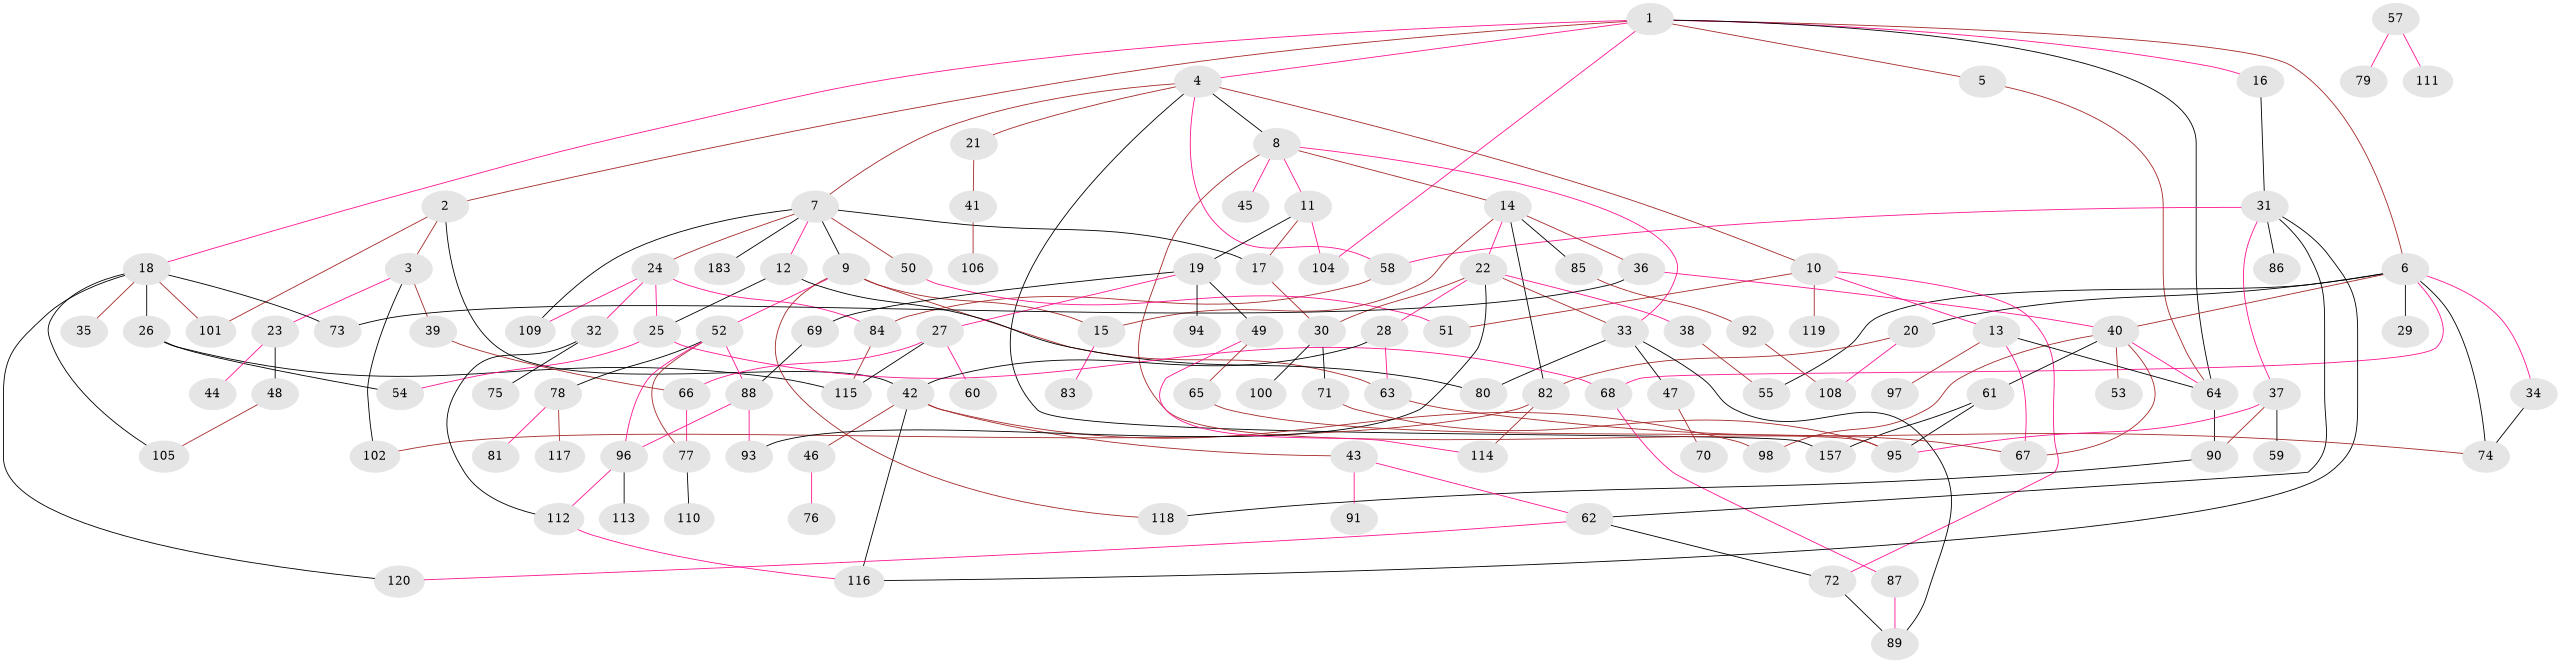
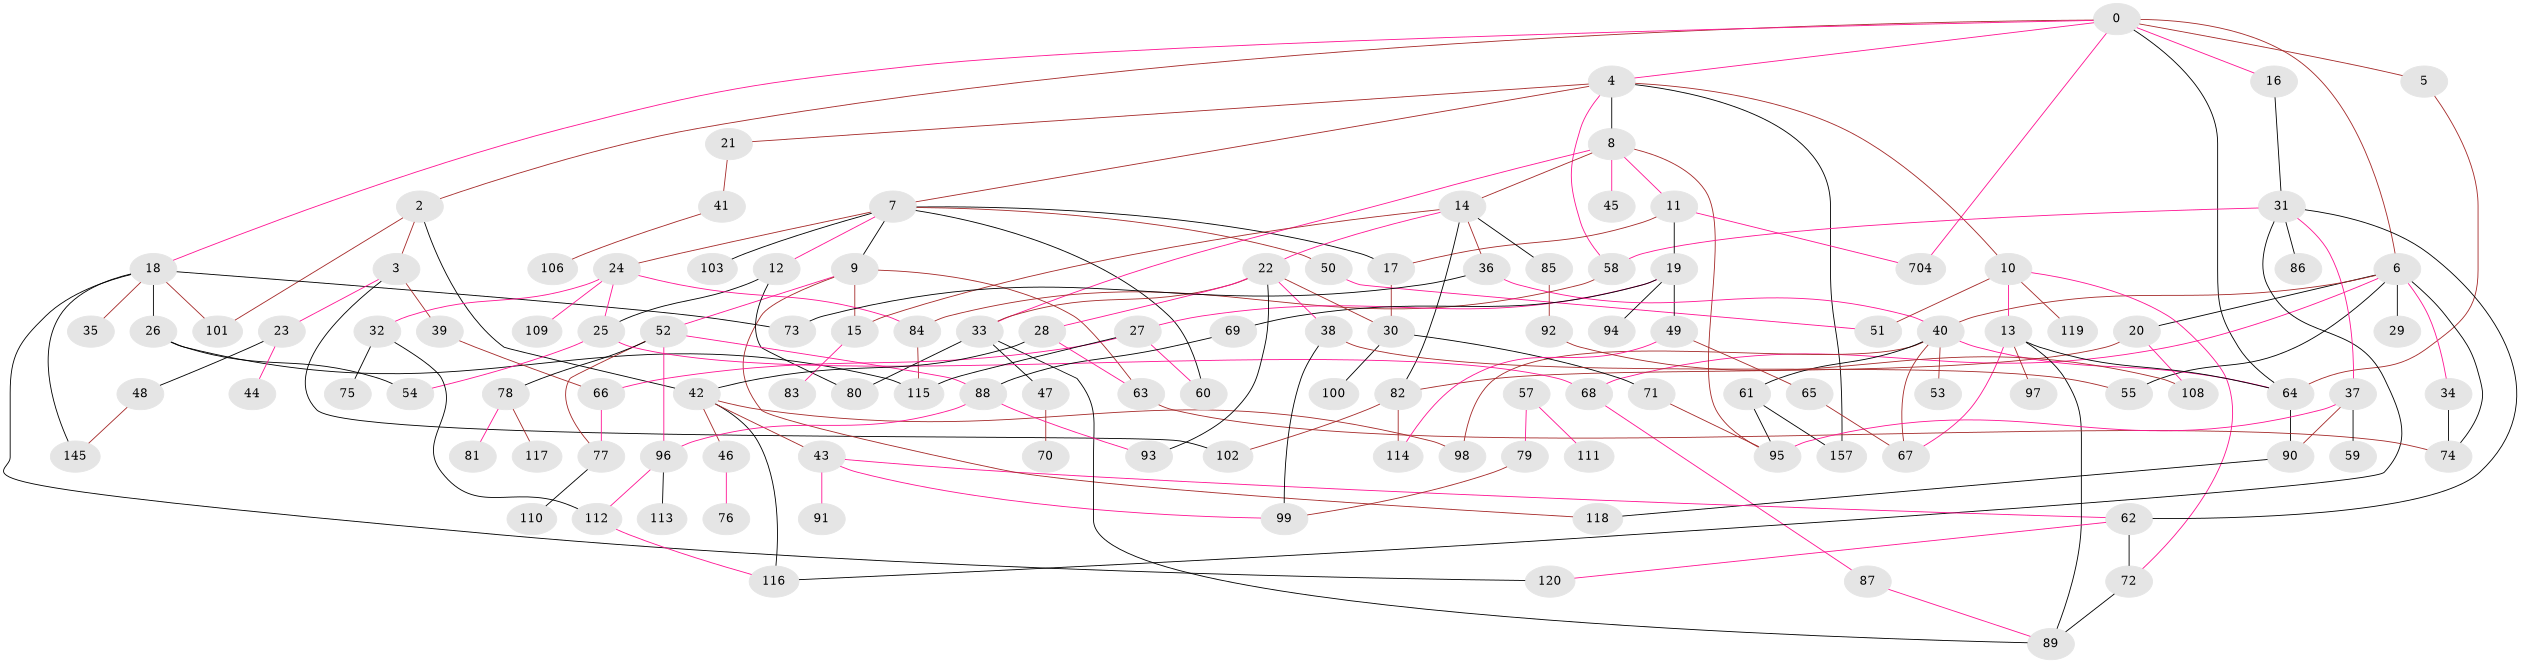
(1650, 19) -> (2117, 19)
(656, 240) -> (1083, 260)
(720, 269) -> (712, 269)
(1324, 269) -> (1921, 269)
(164, 457) -> (75, 457)
none -> (2081, 469)
none -> (1284, 519)
